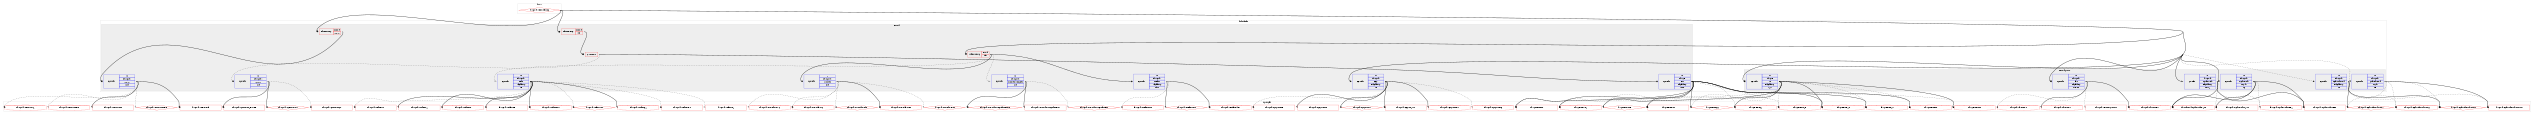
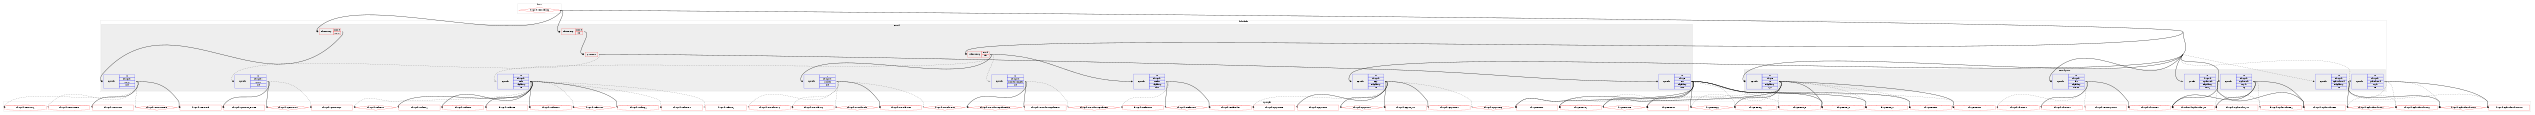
(376, 108) -> (376, 108)
(1493, 108) -> (1493, 108)
